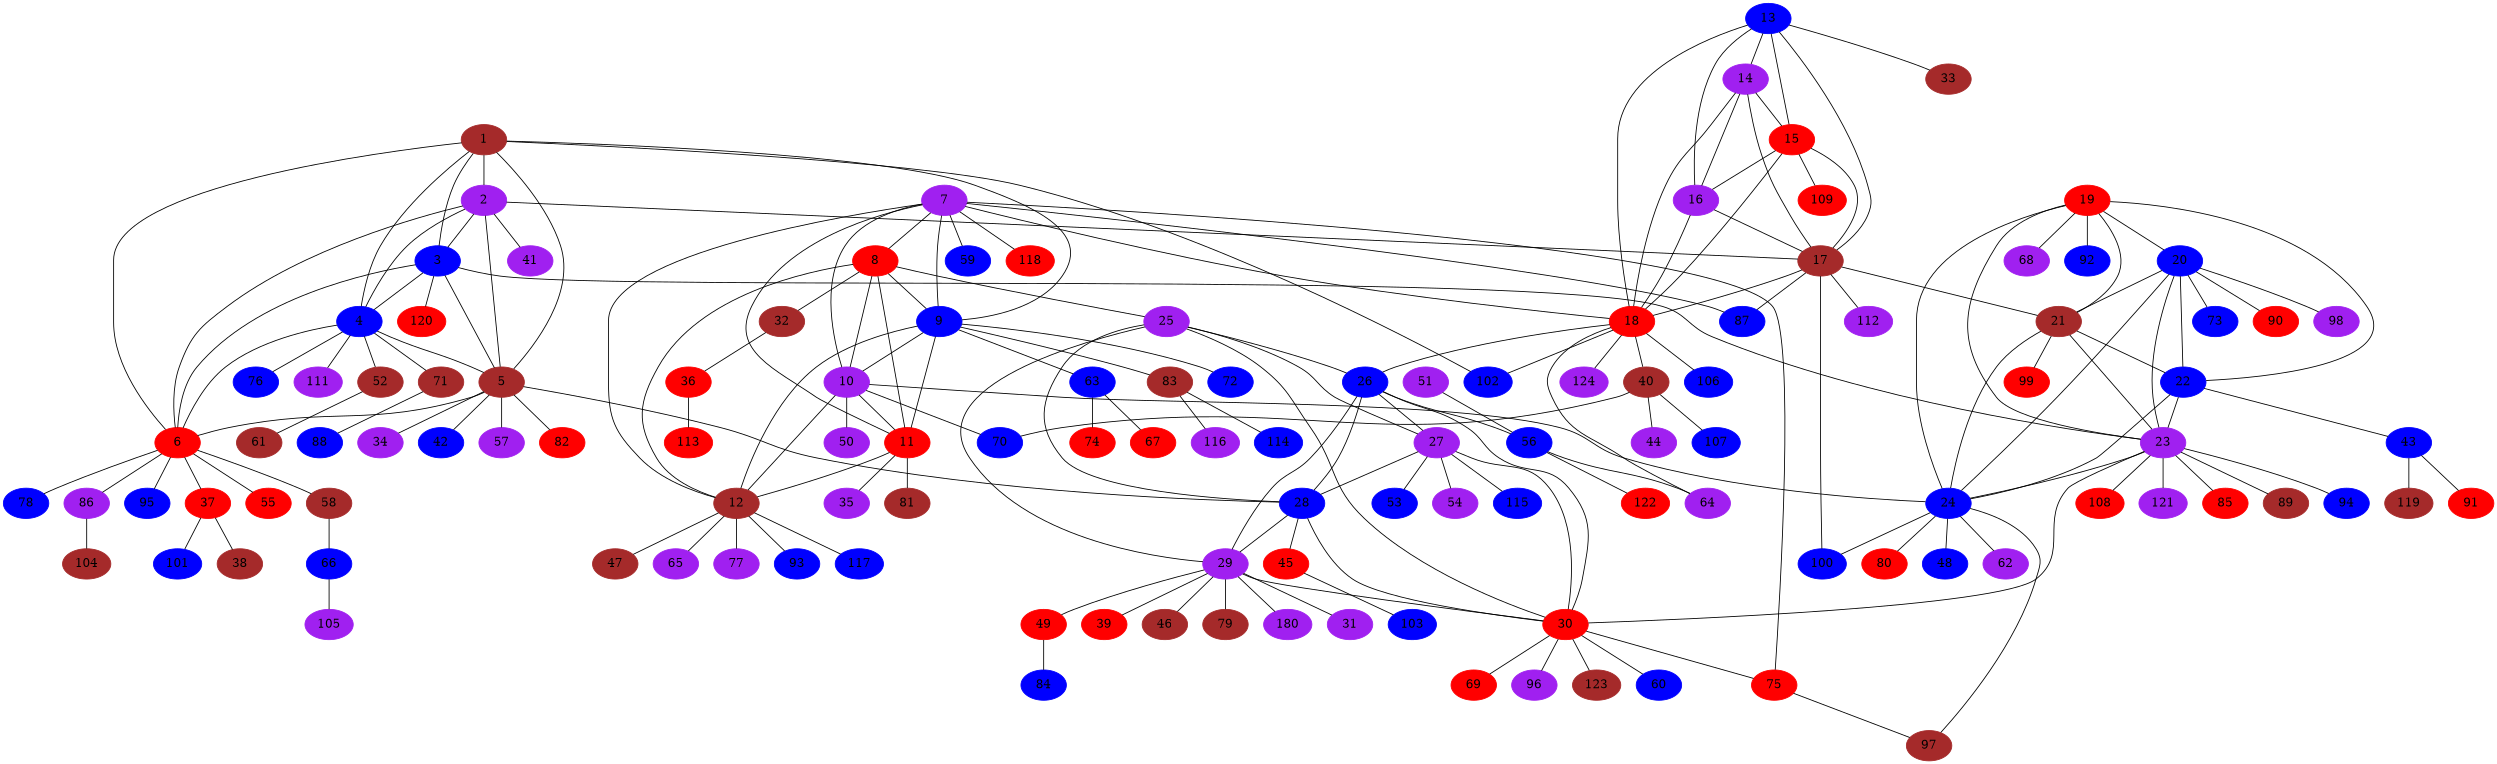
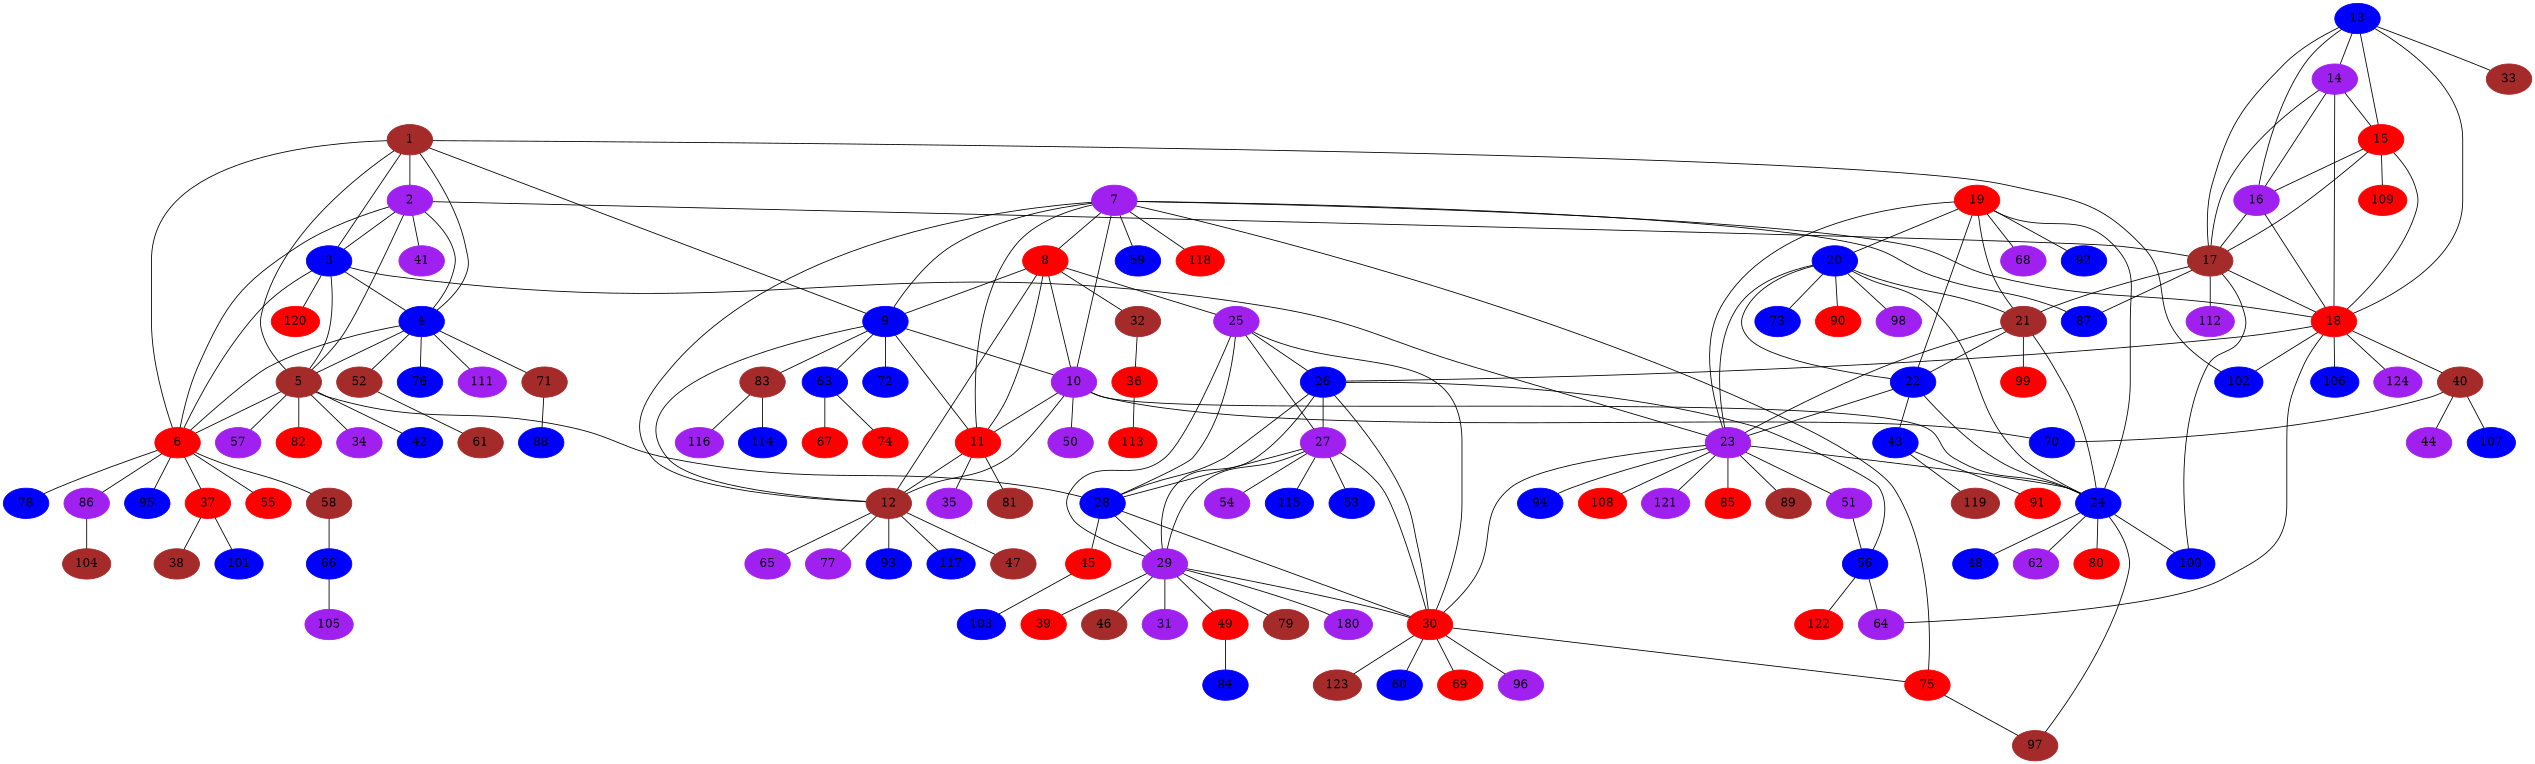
none -> (1789, 473)
none -> (1205, 482)
